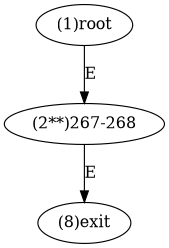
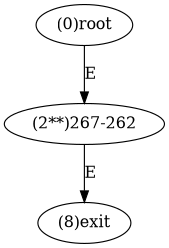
(84, 25) -> (84, 25)
(84, 124) -> (84, 124)
